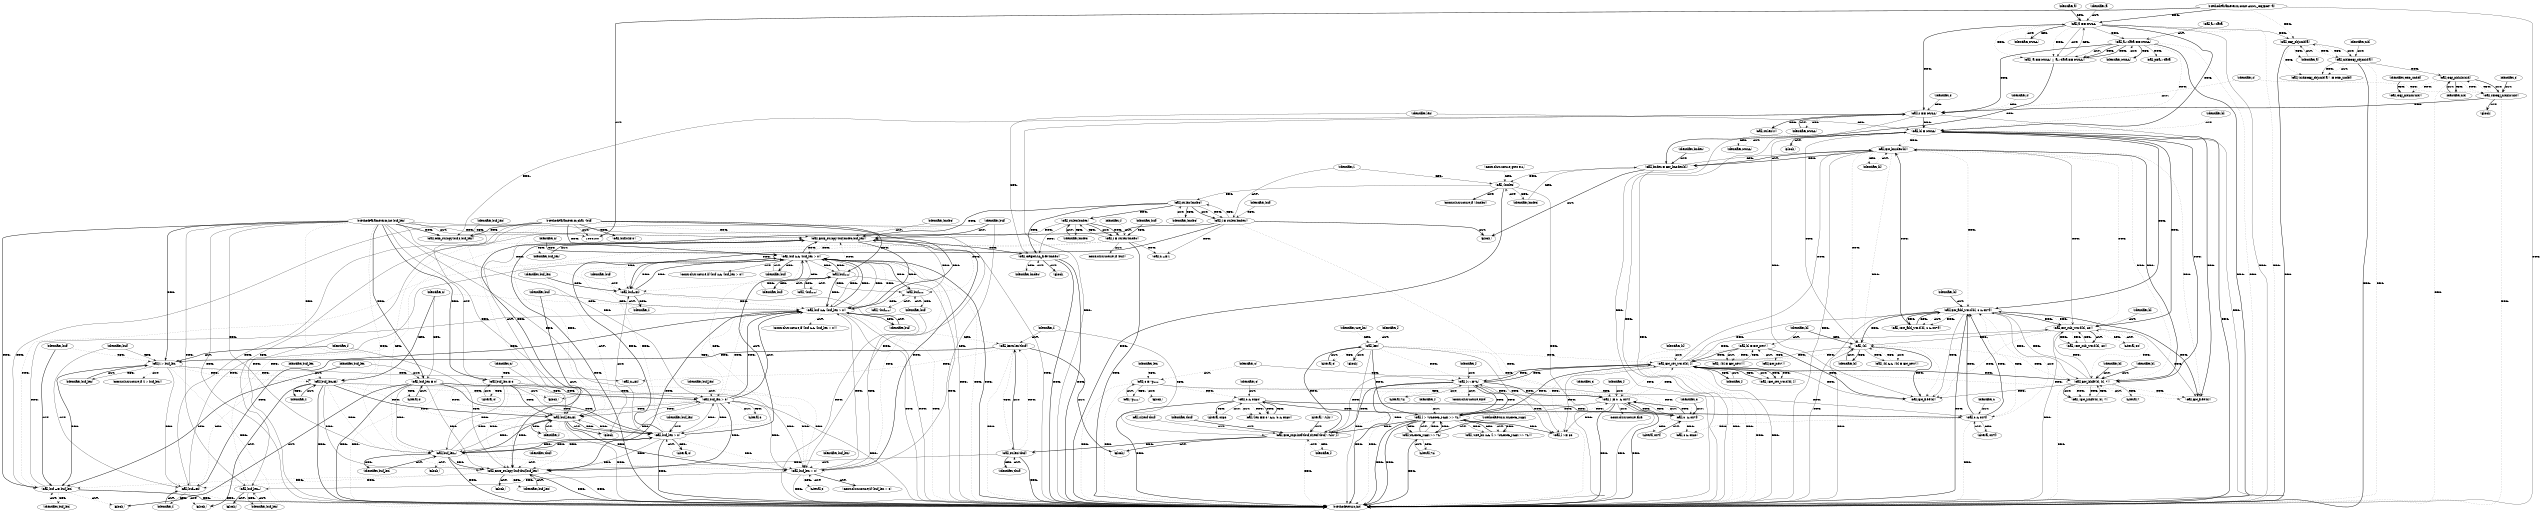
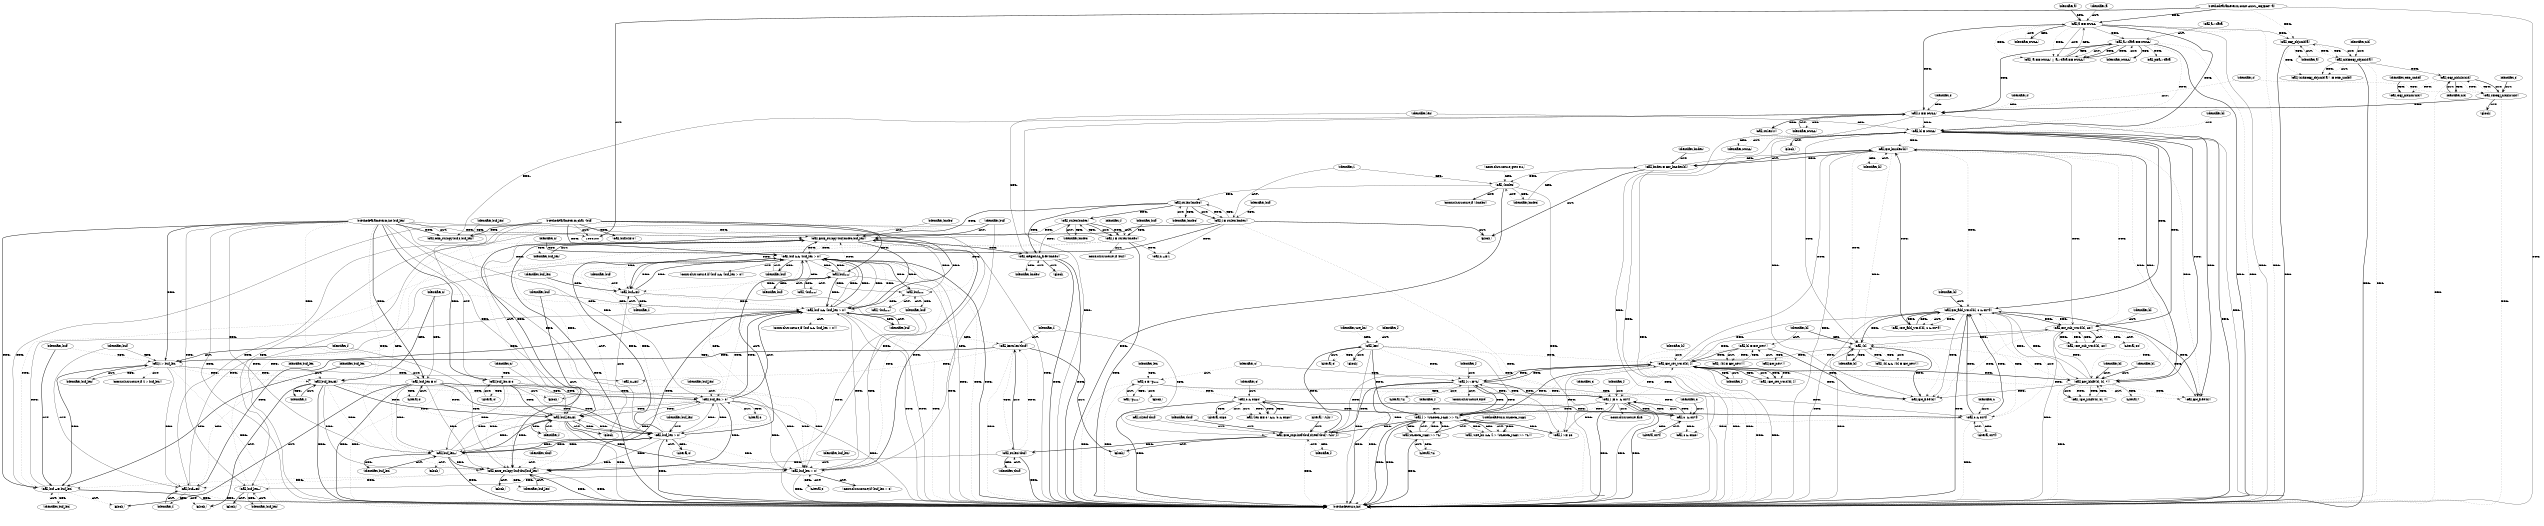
(1924, 122) -> (1924, 122)
(1866, 131) -> (2086, 48)
(1521, 398) -> none
